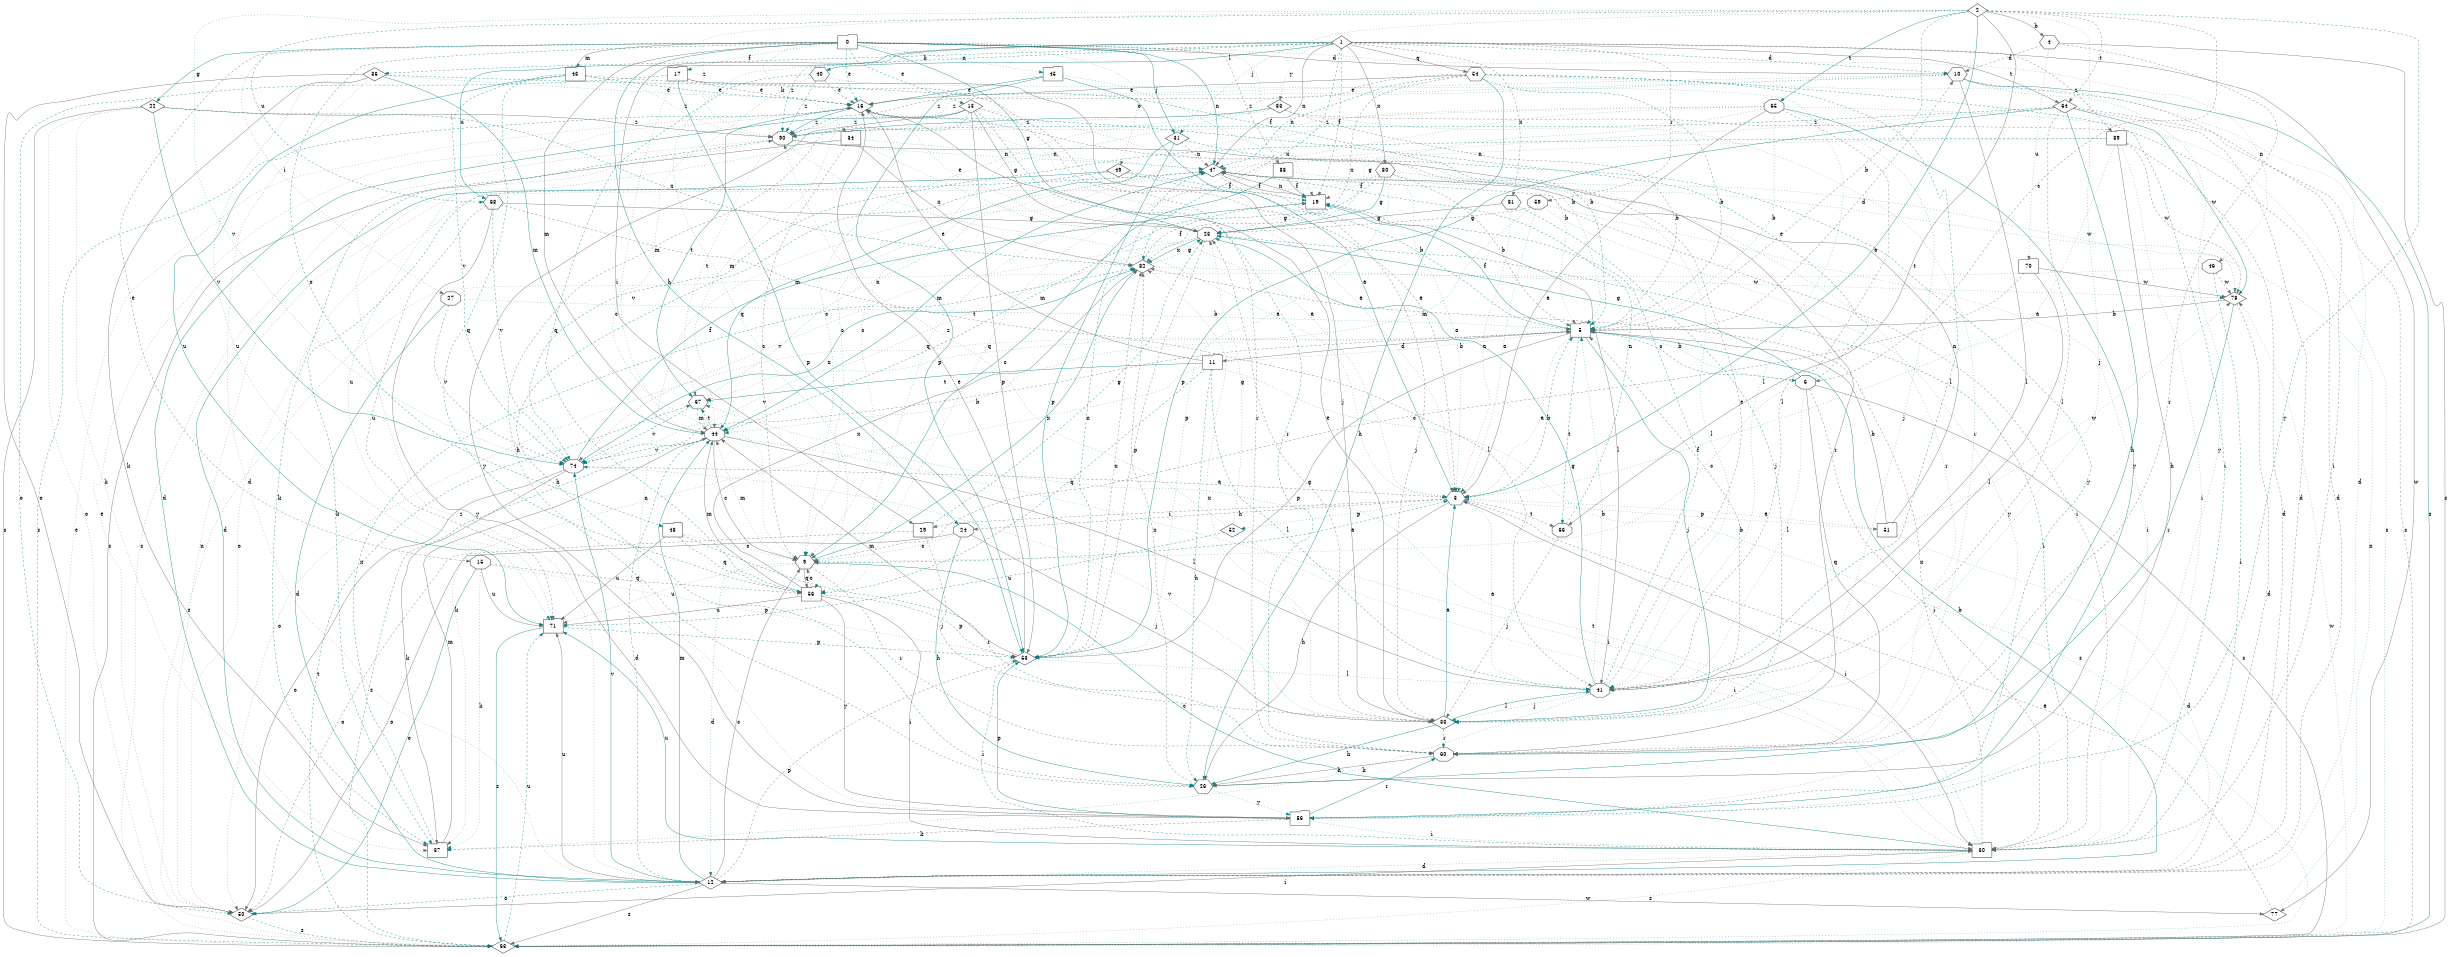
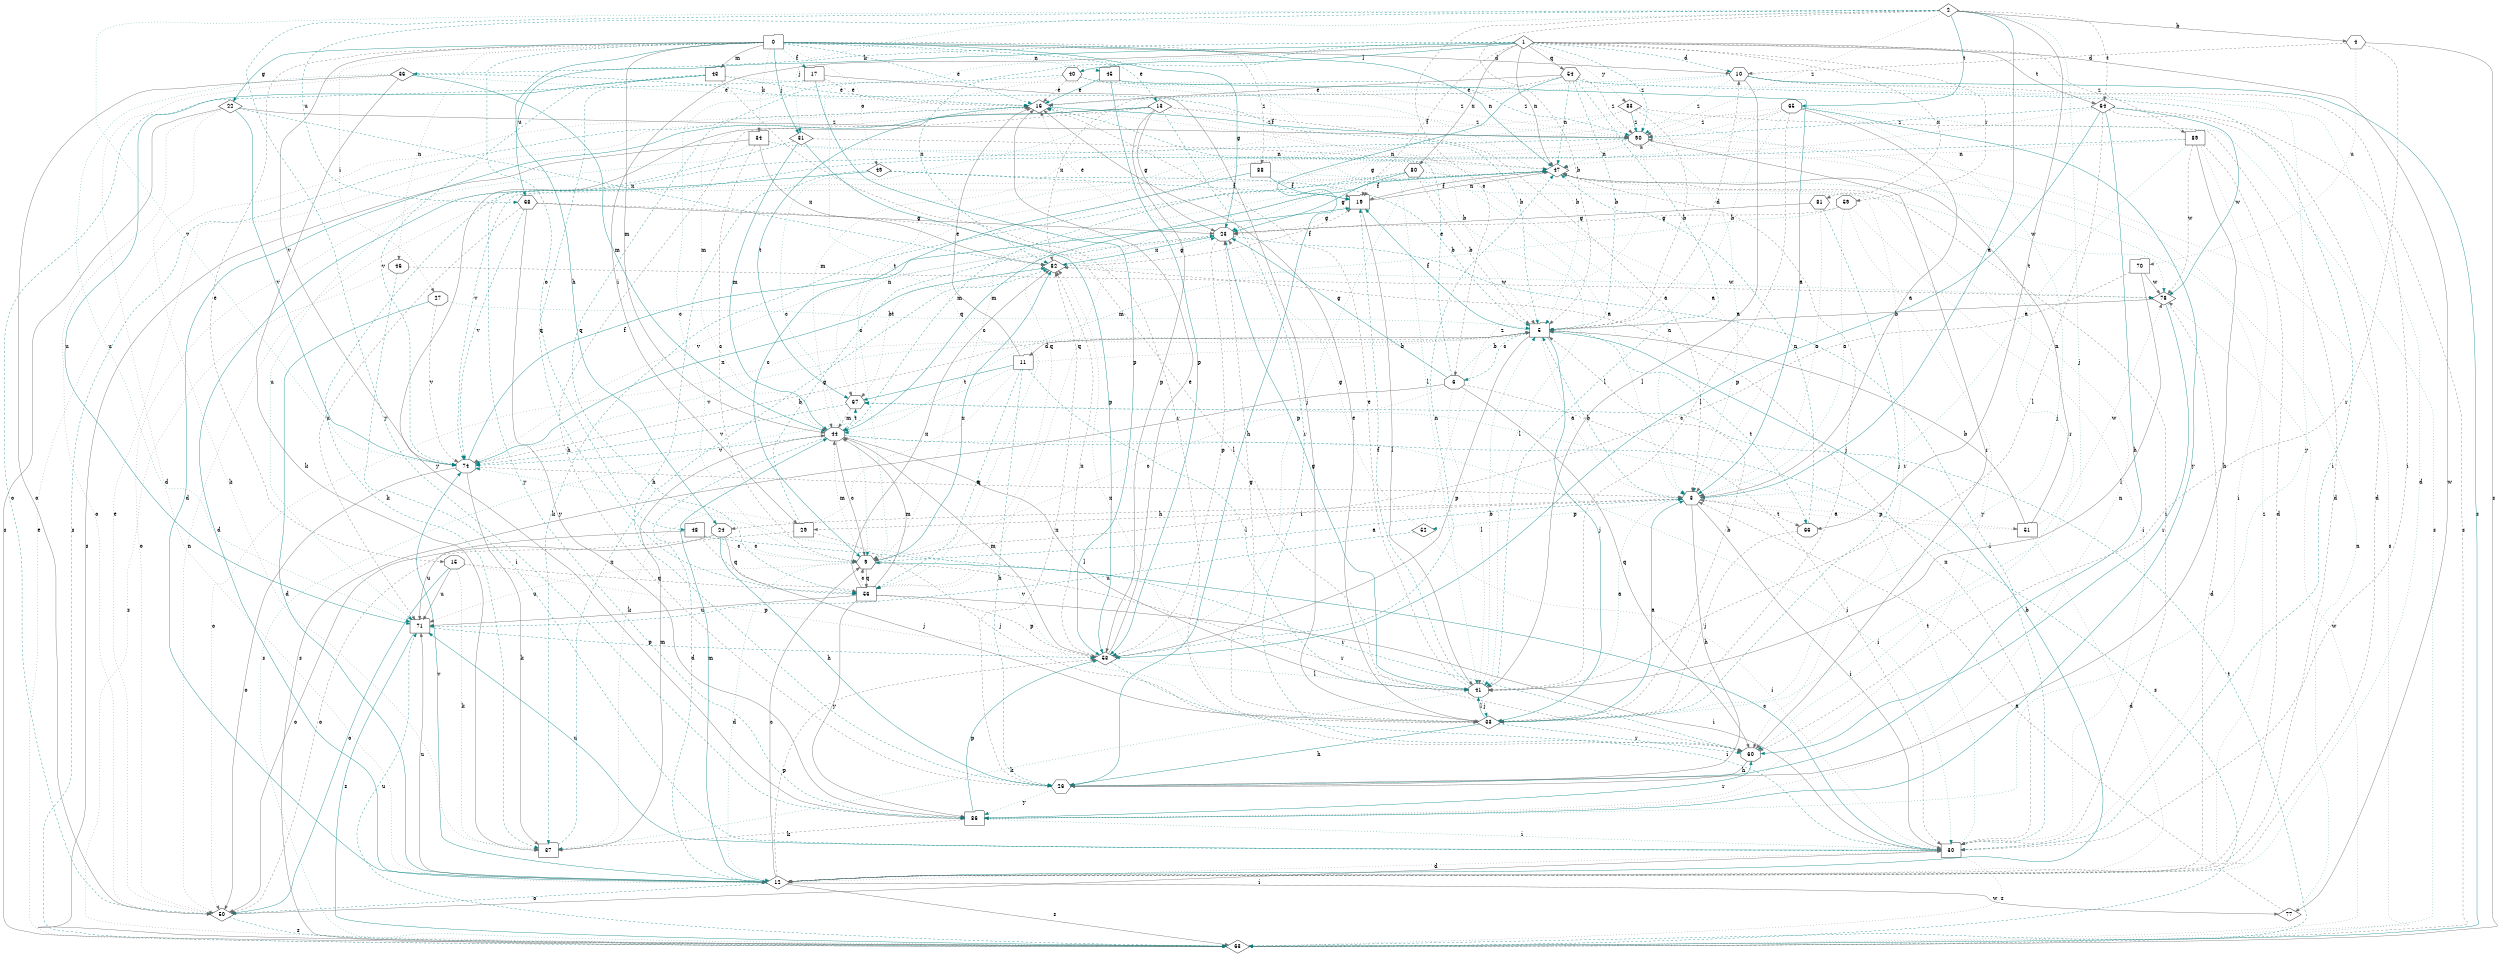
none -> (321, 90)
